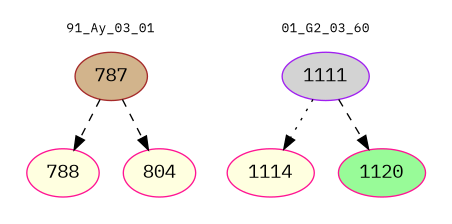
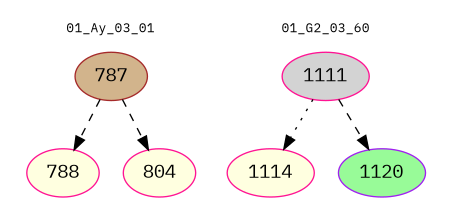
(111, 29) -> (111, 29)
(326, 76) -> (326, 76)
(382, 173) -> (382, 173)
